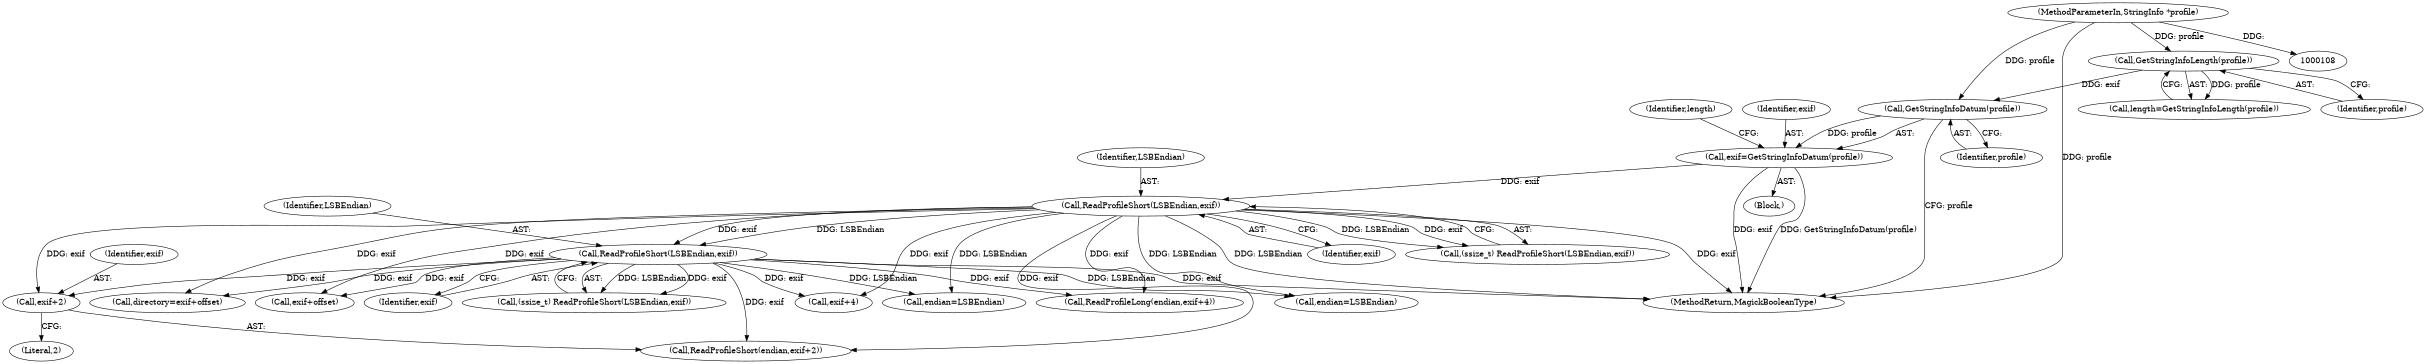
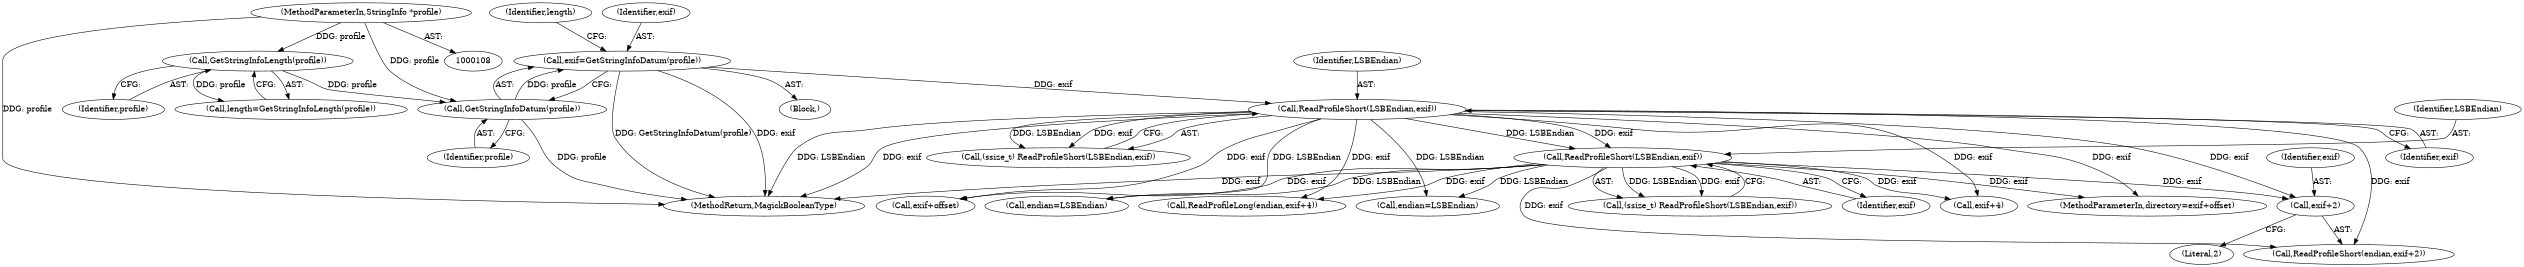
(2255, 37) -> (435, 37)
(2101, 85) -> (352, 85)
none -> (582, 88)
(1949, 206) -> (582, 158)
(168, 303) -> (2147, 206)
